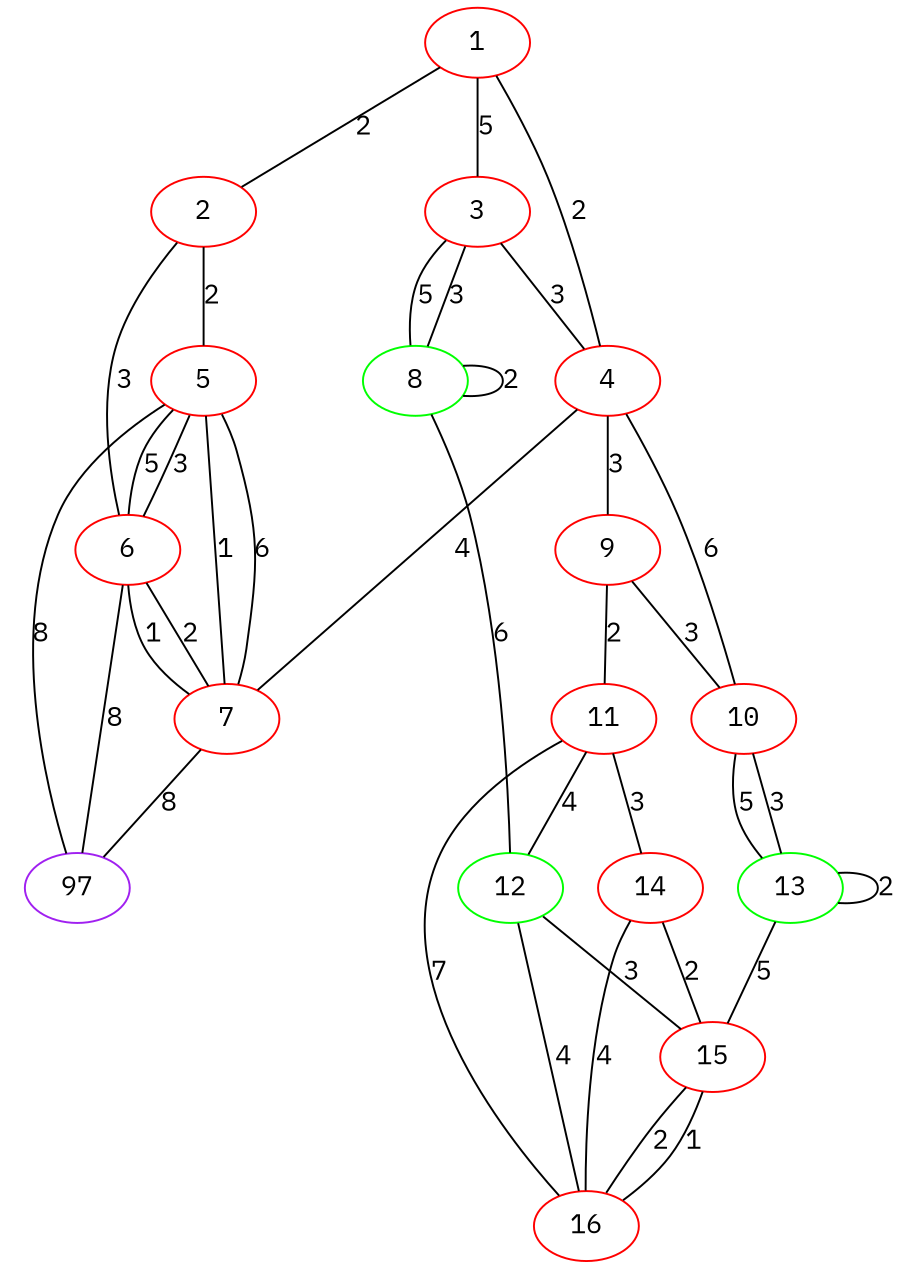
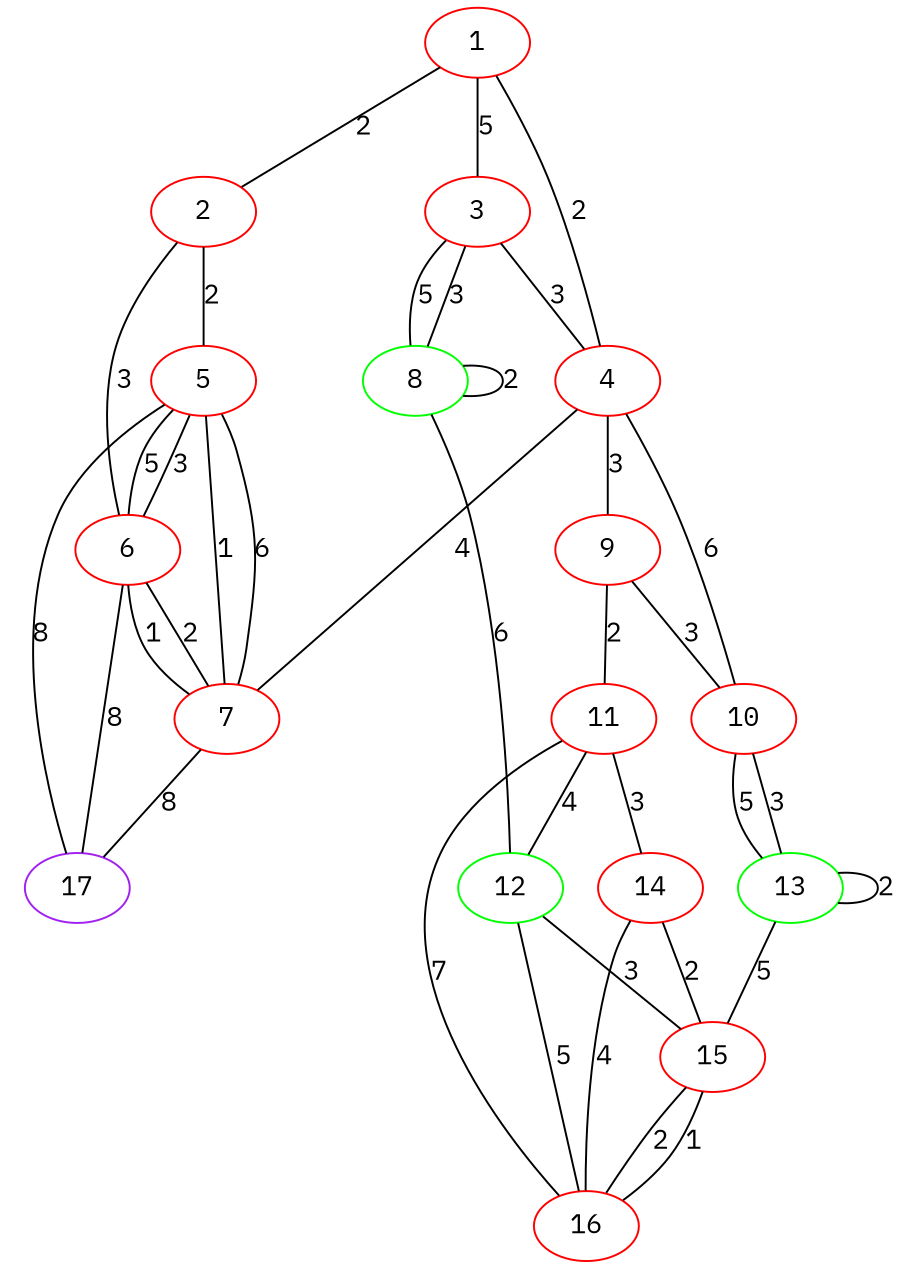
(77, 888) -> (77, 888)
(564, 1057) -> (564, 1057)
